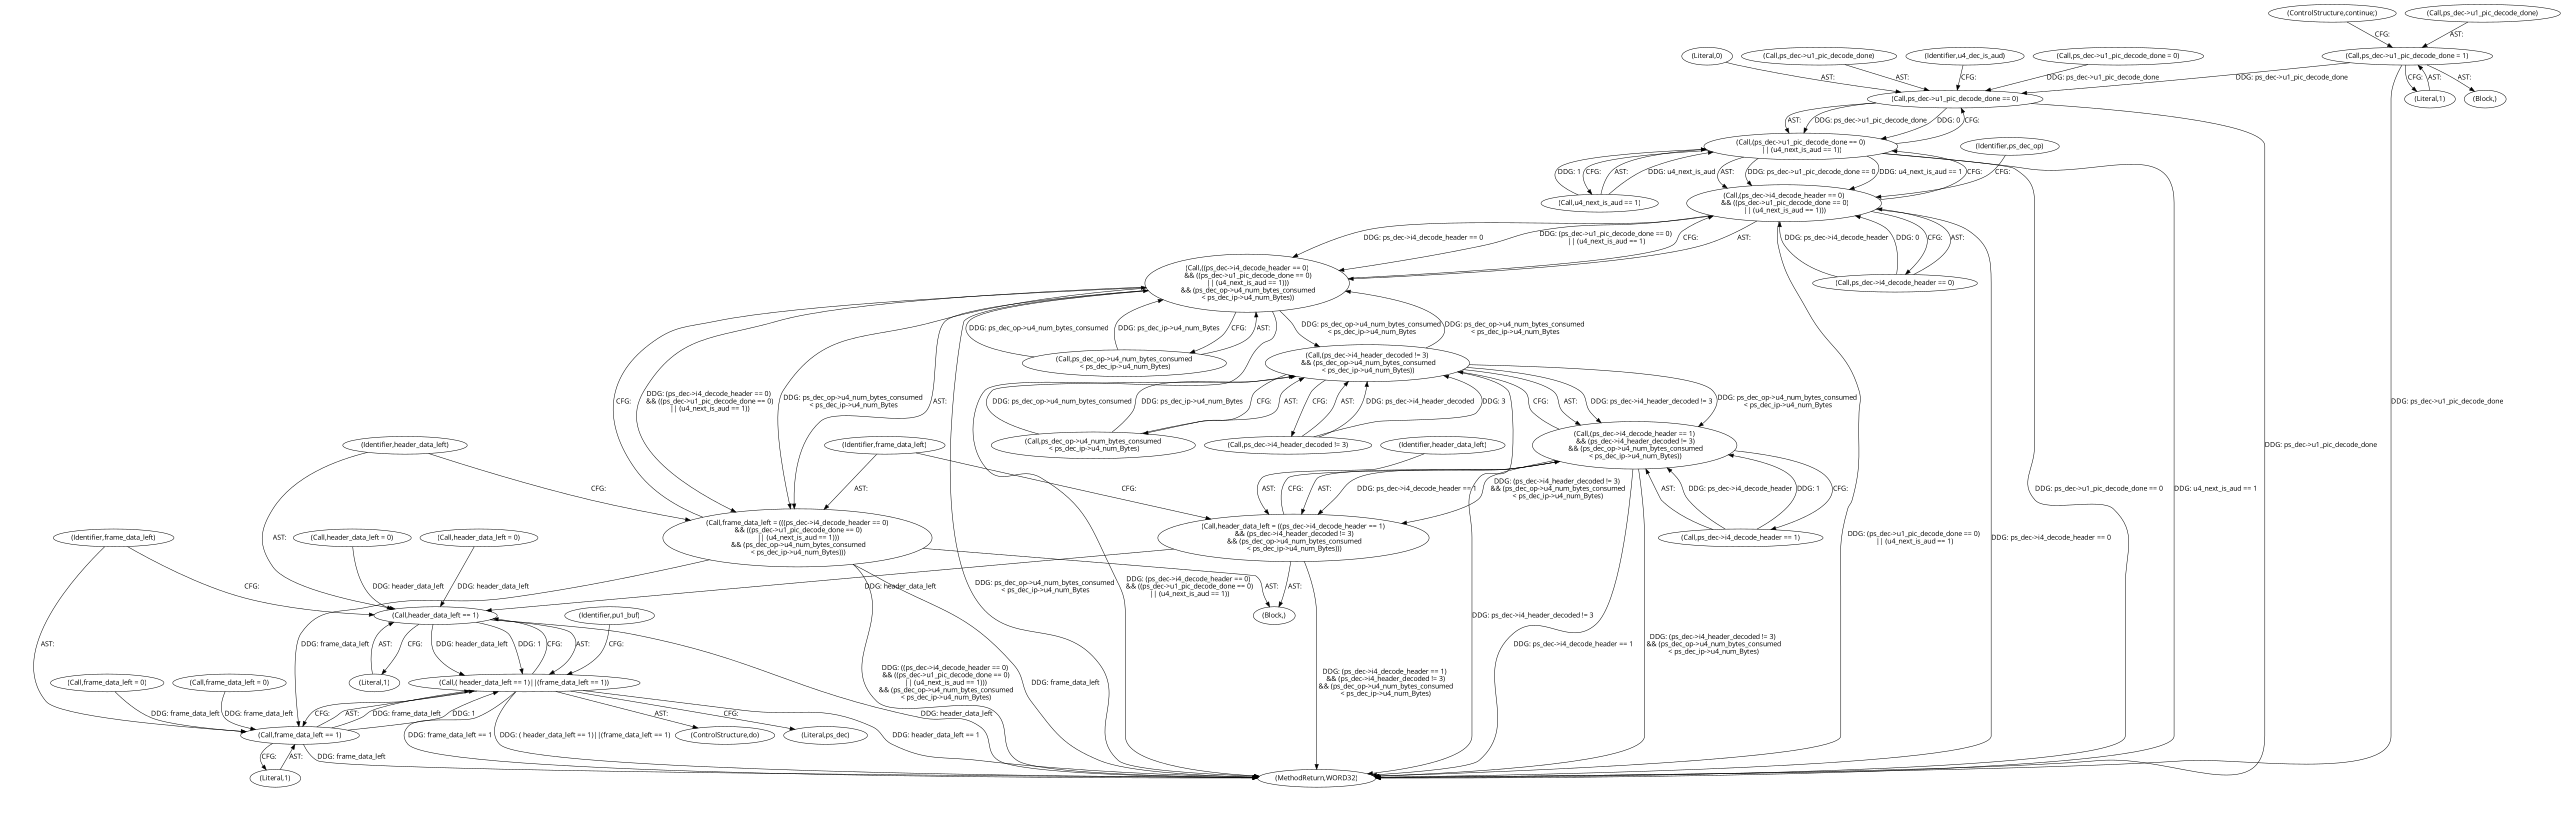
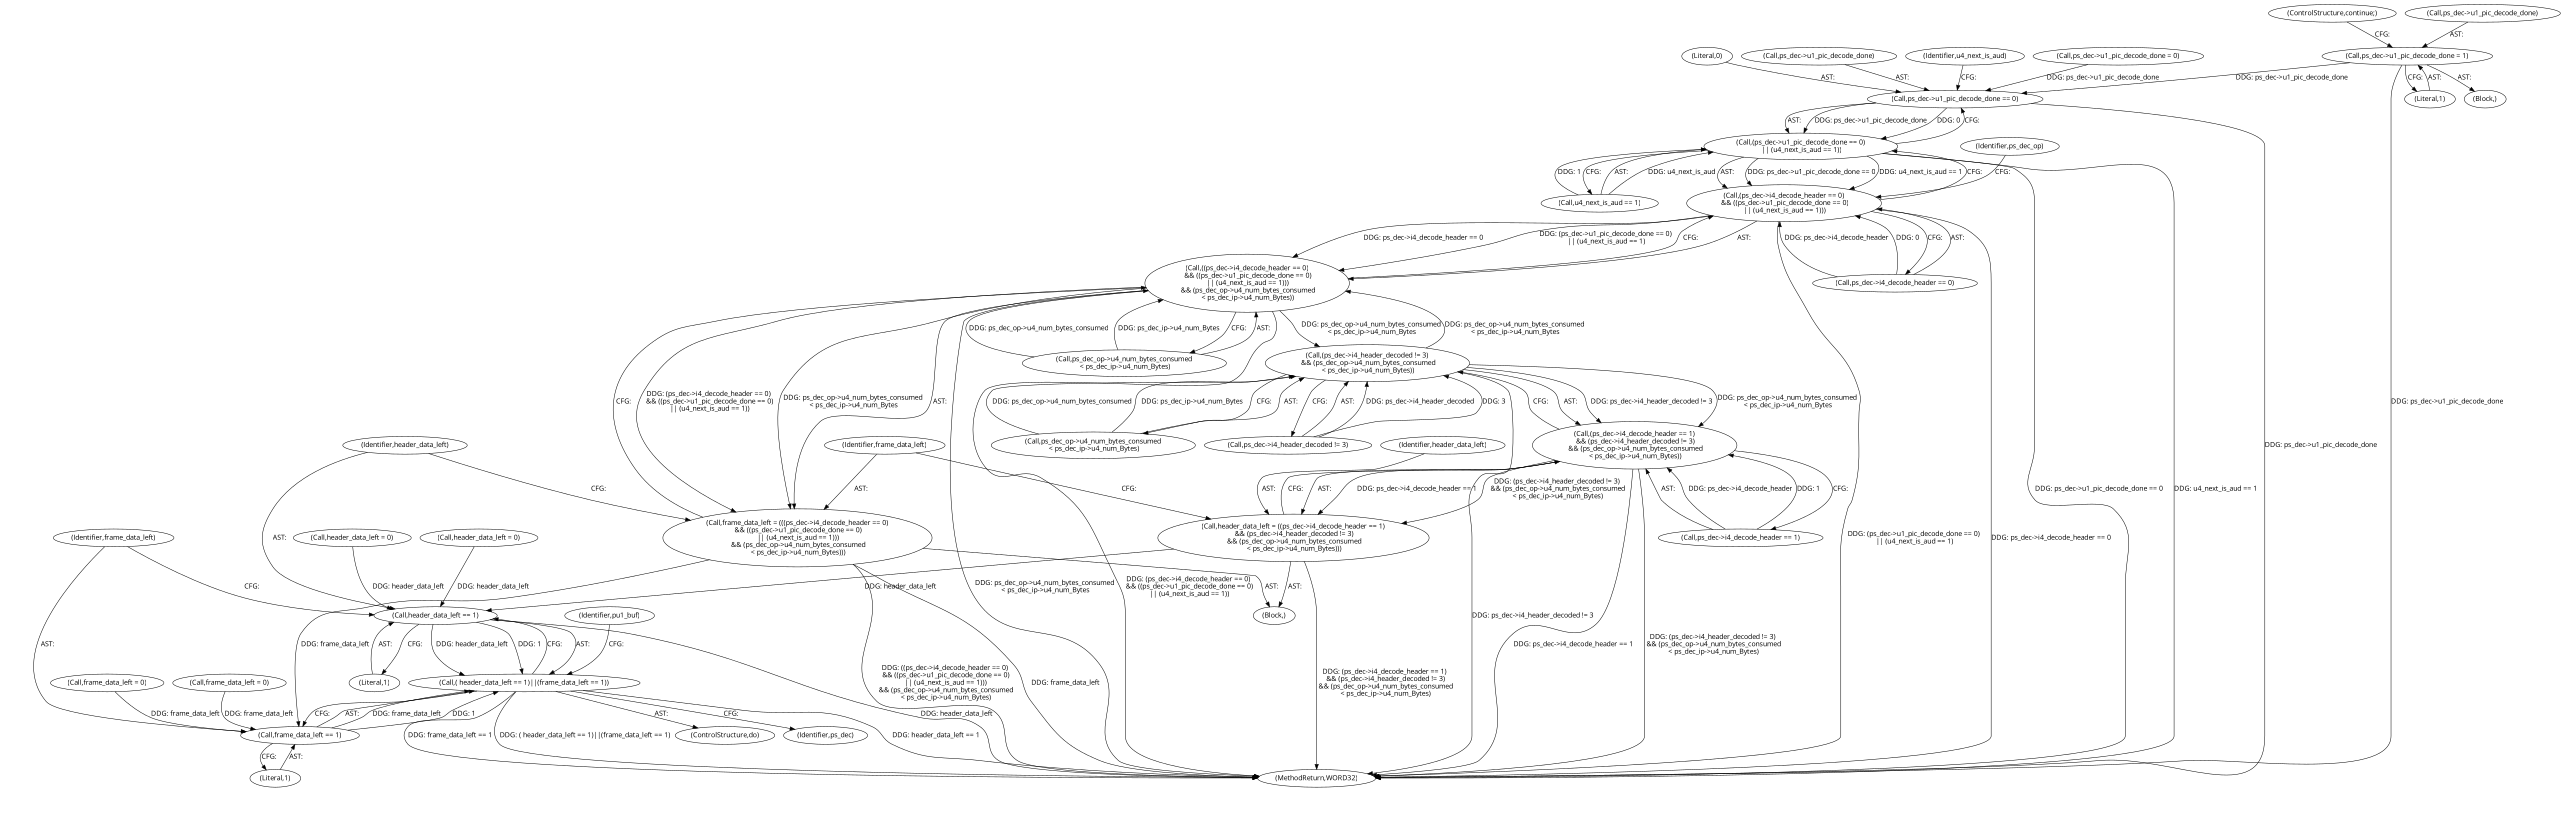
(1965, 56) -> (1965, 56)
(826, 735) -> (826, 735)
(607, 771) -> none
